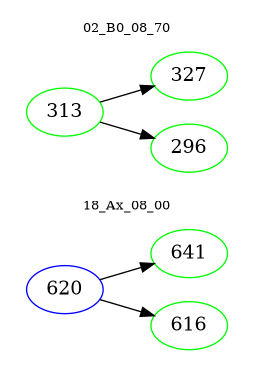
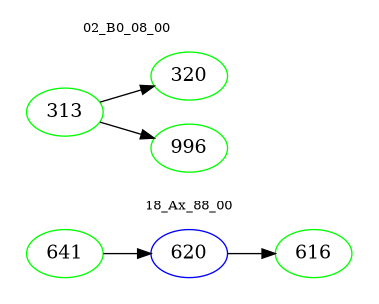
(127, 29) -> (127, 29)
(189, 76) -> (189, 76)
(189, 148) -> (189, 148)
(127, 206) -> (189, 206)
(121, 274) -> (120, 254)
